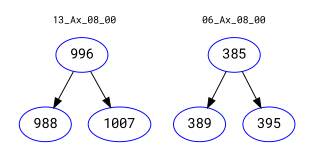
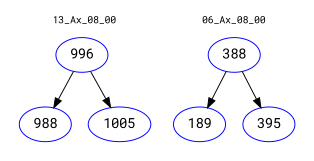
(234, 55) -> (234, 55)
(120, 124) -> (120, 124)
(200, 124) -> (200, 124)
